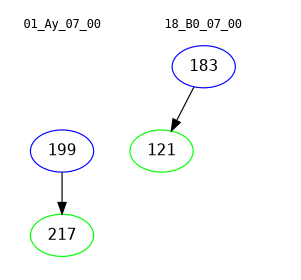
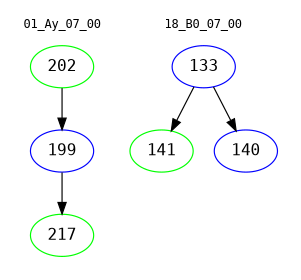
none -> (62, 67)
(204, 67) -> (204, 67)
(162, 151) -> (162, 151)
none -> (246, 151)
